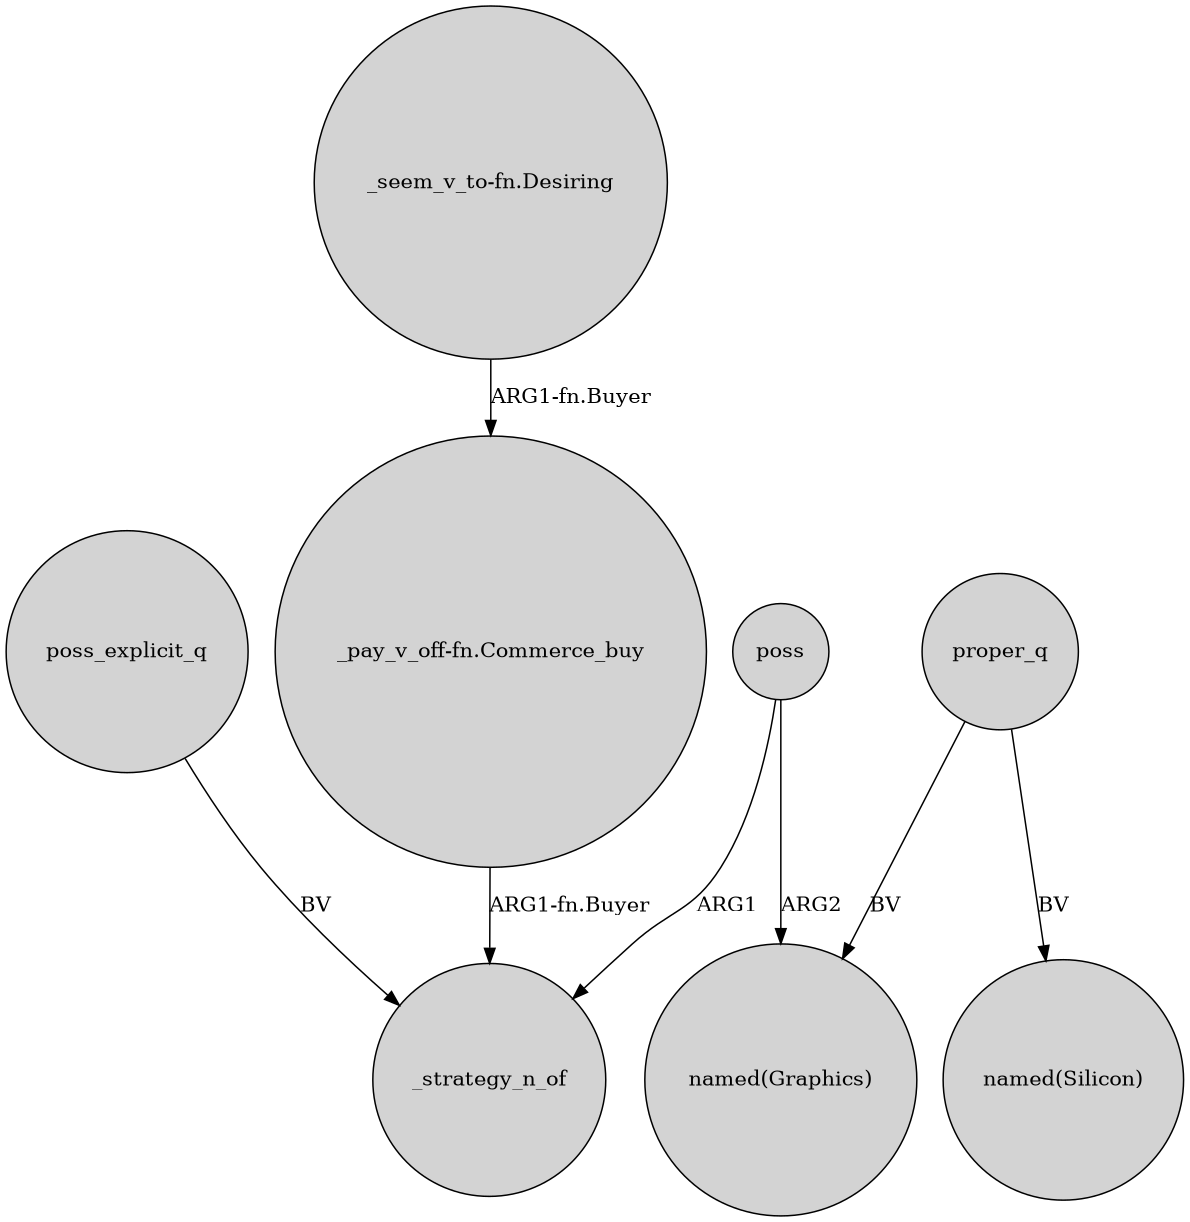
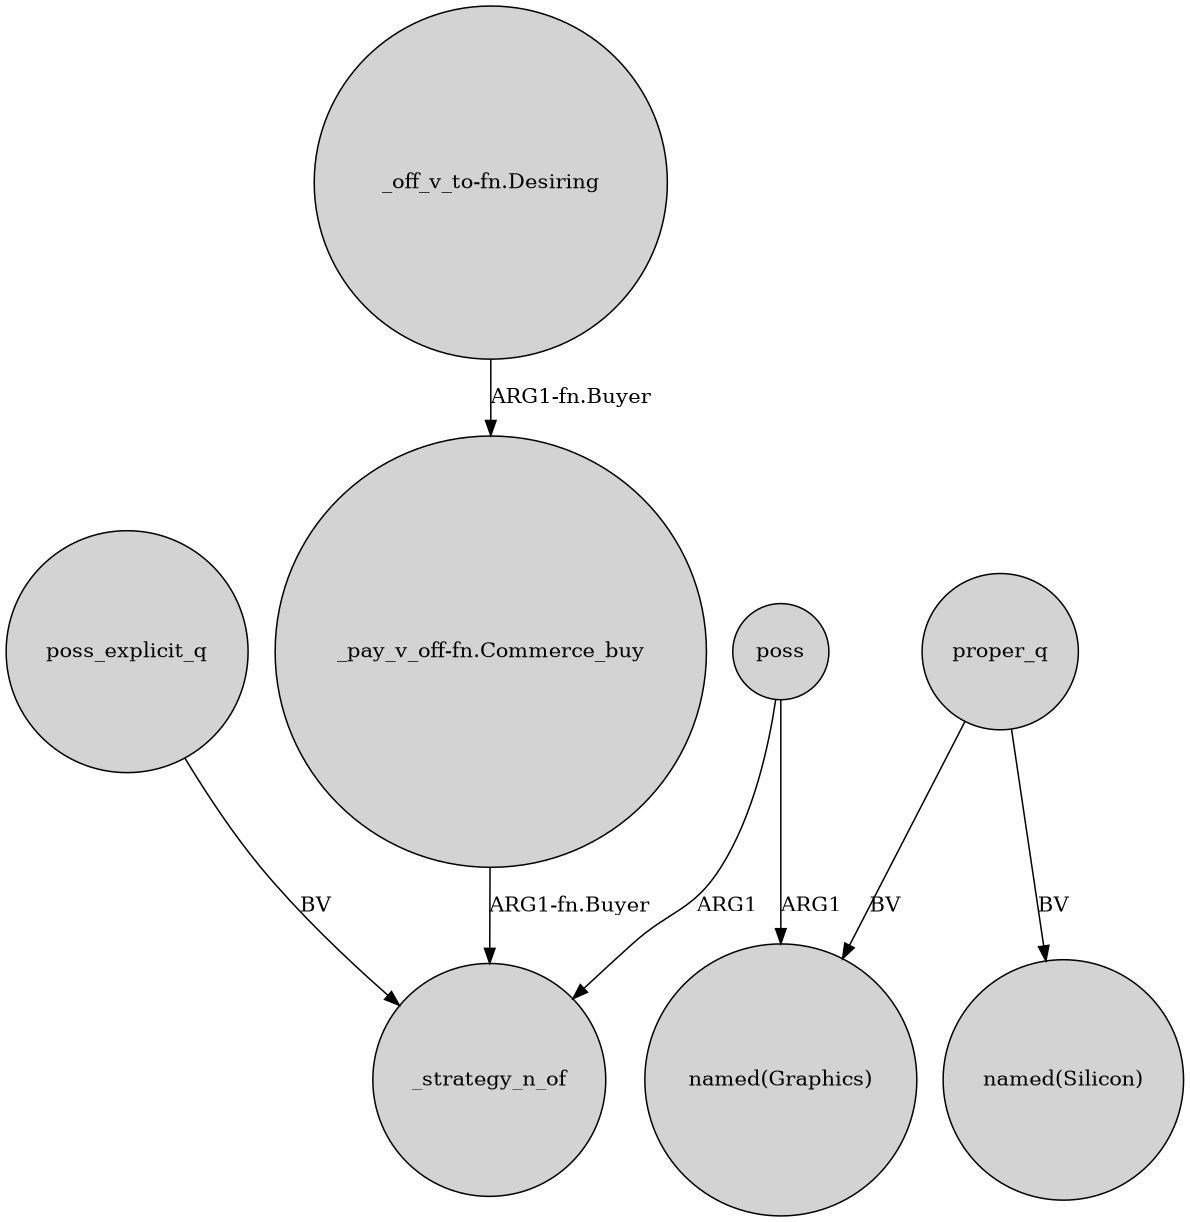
(491, 183) -> (491, 183)
(812, 906) -> (812, 906)
